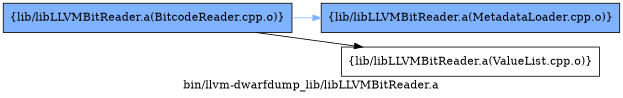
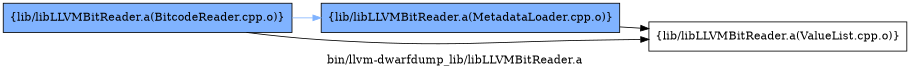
none -> (630, 28)
